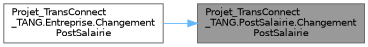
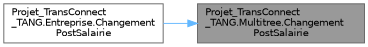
(281, 23) -> (281, 23)
